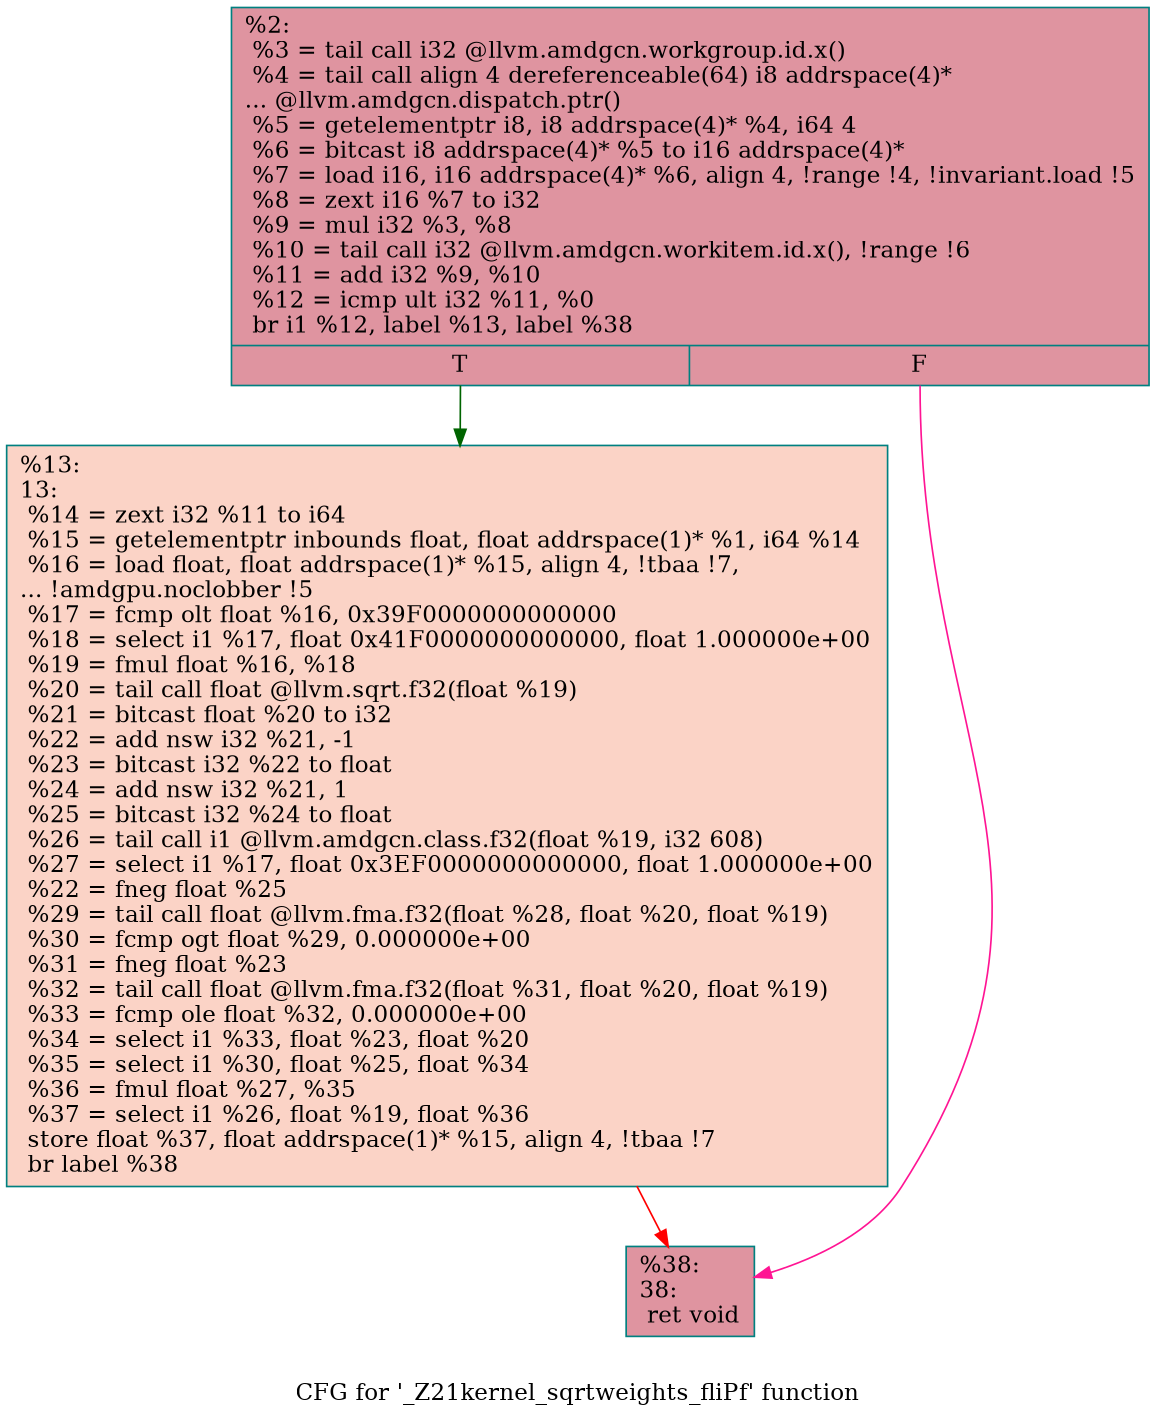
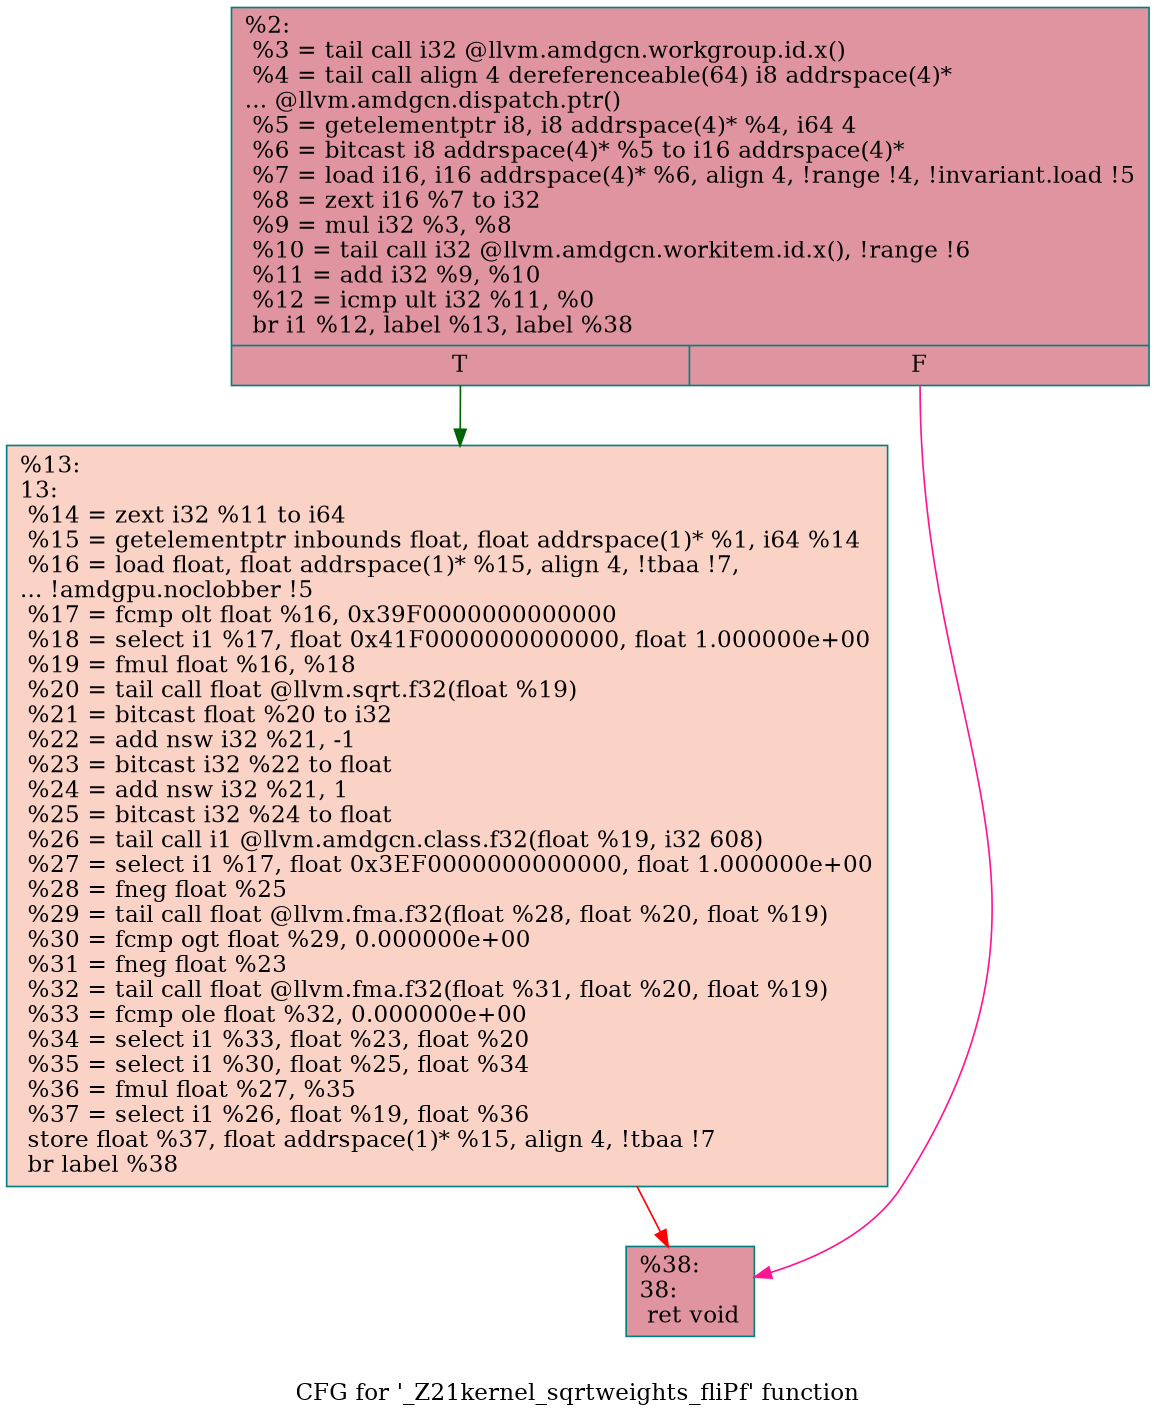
(154, 890) -> (154, 890)
